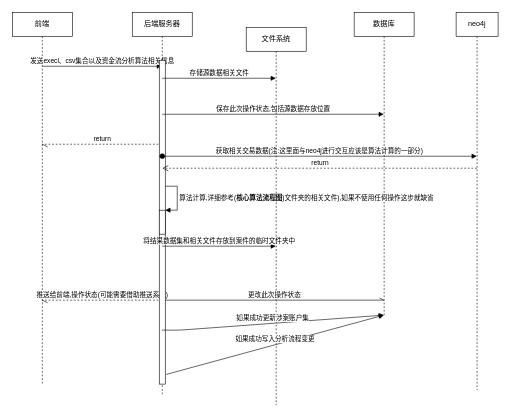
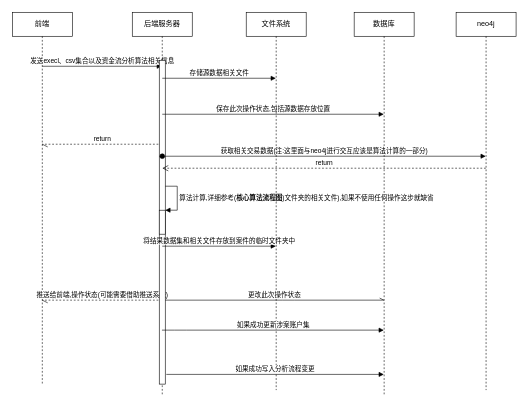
(384, 164) -> (384, 204)
(477, 201) -> (486, 201)
(276, 216) -> (276, 201)
